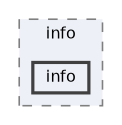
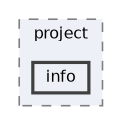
(61, 34) -> (61, 34)
